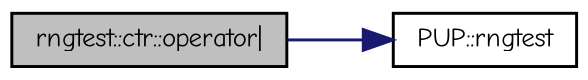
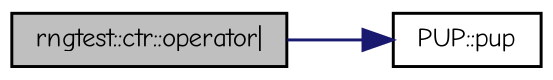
(485, 40) -> (467, 40)
